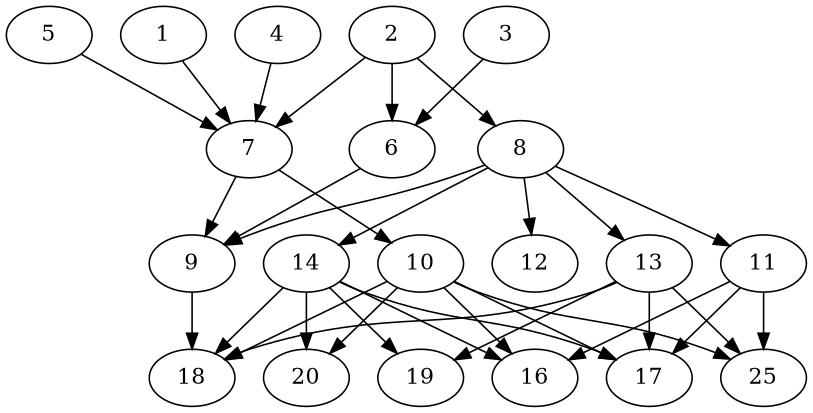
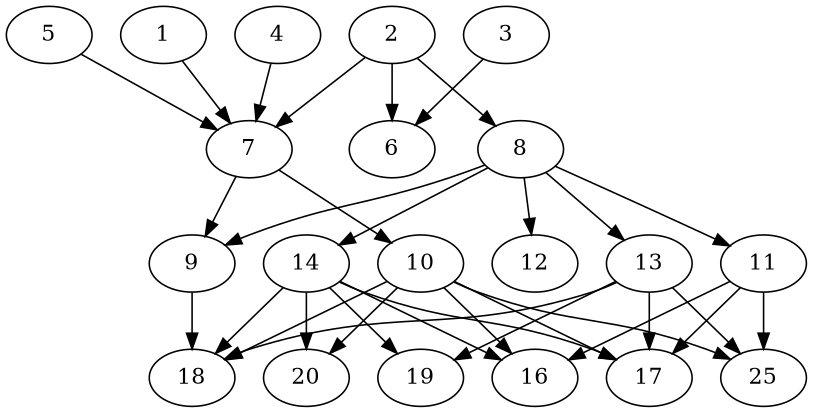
(299, 203) -> none
